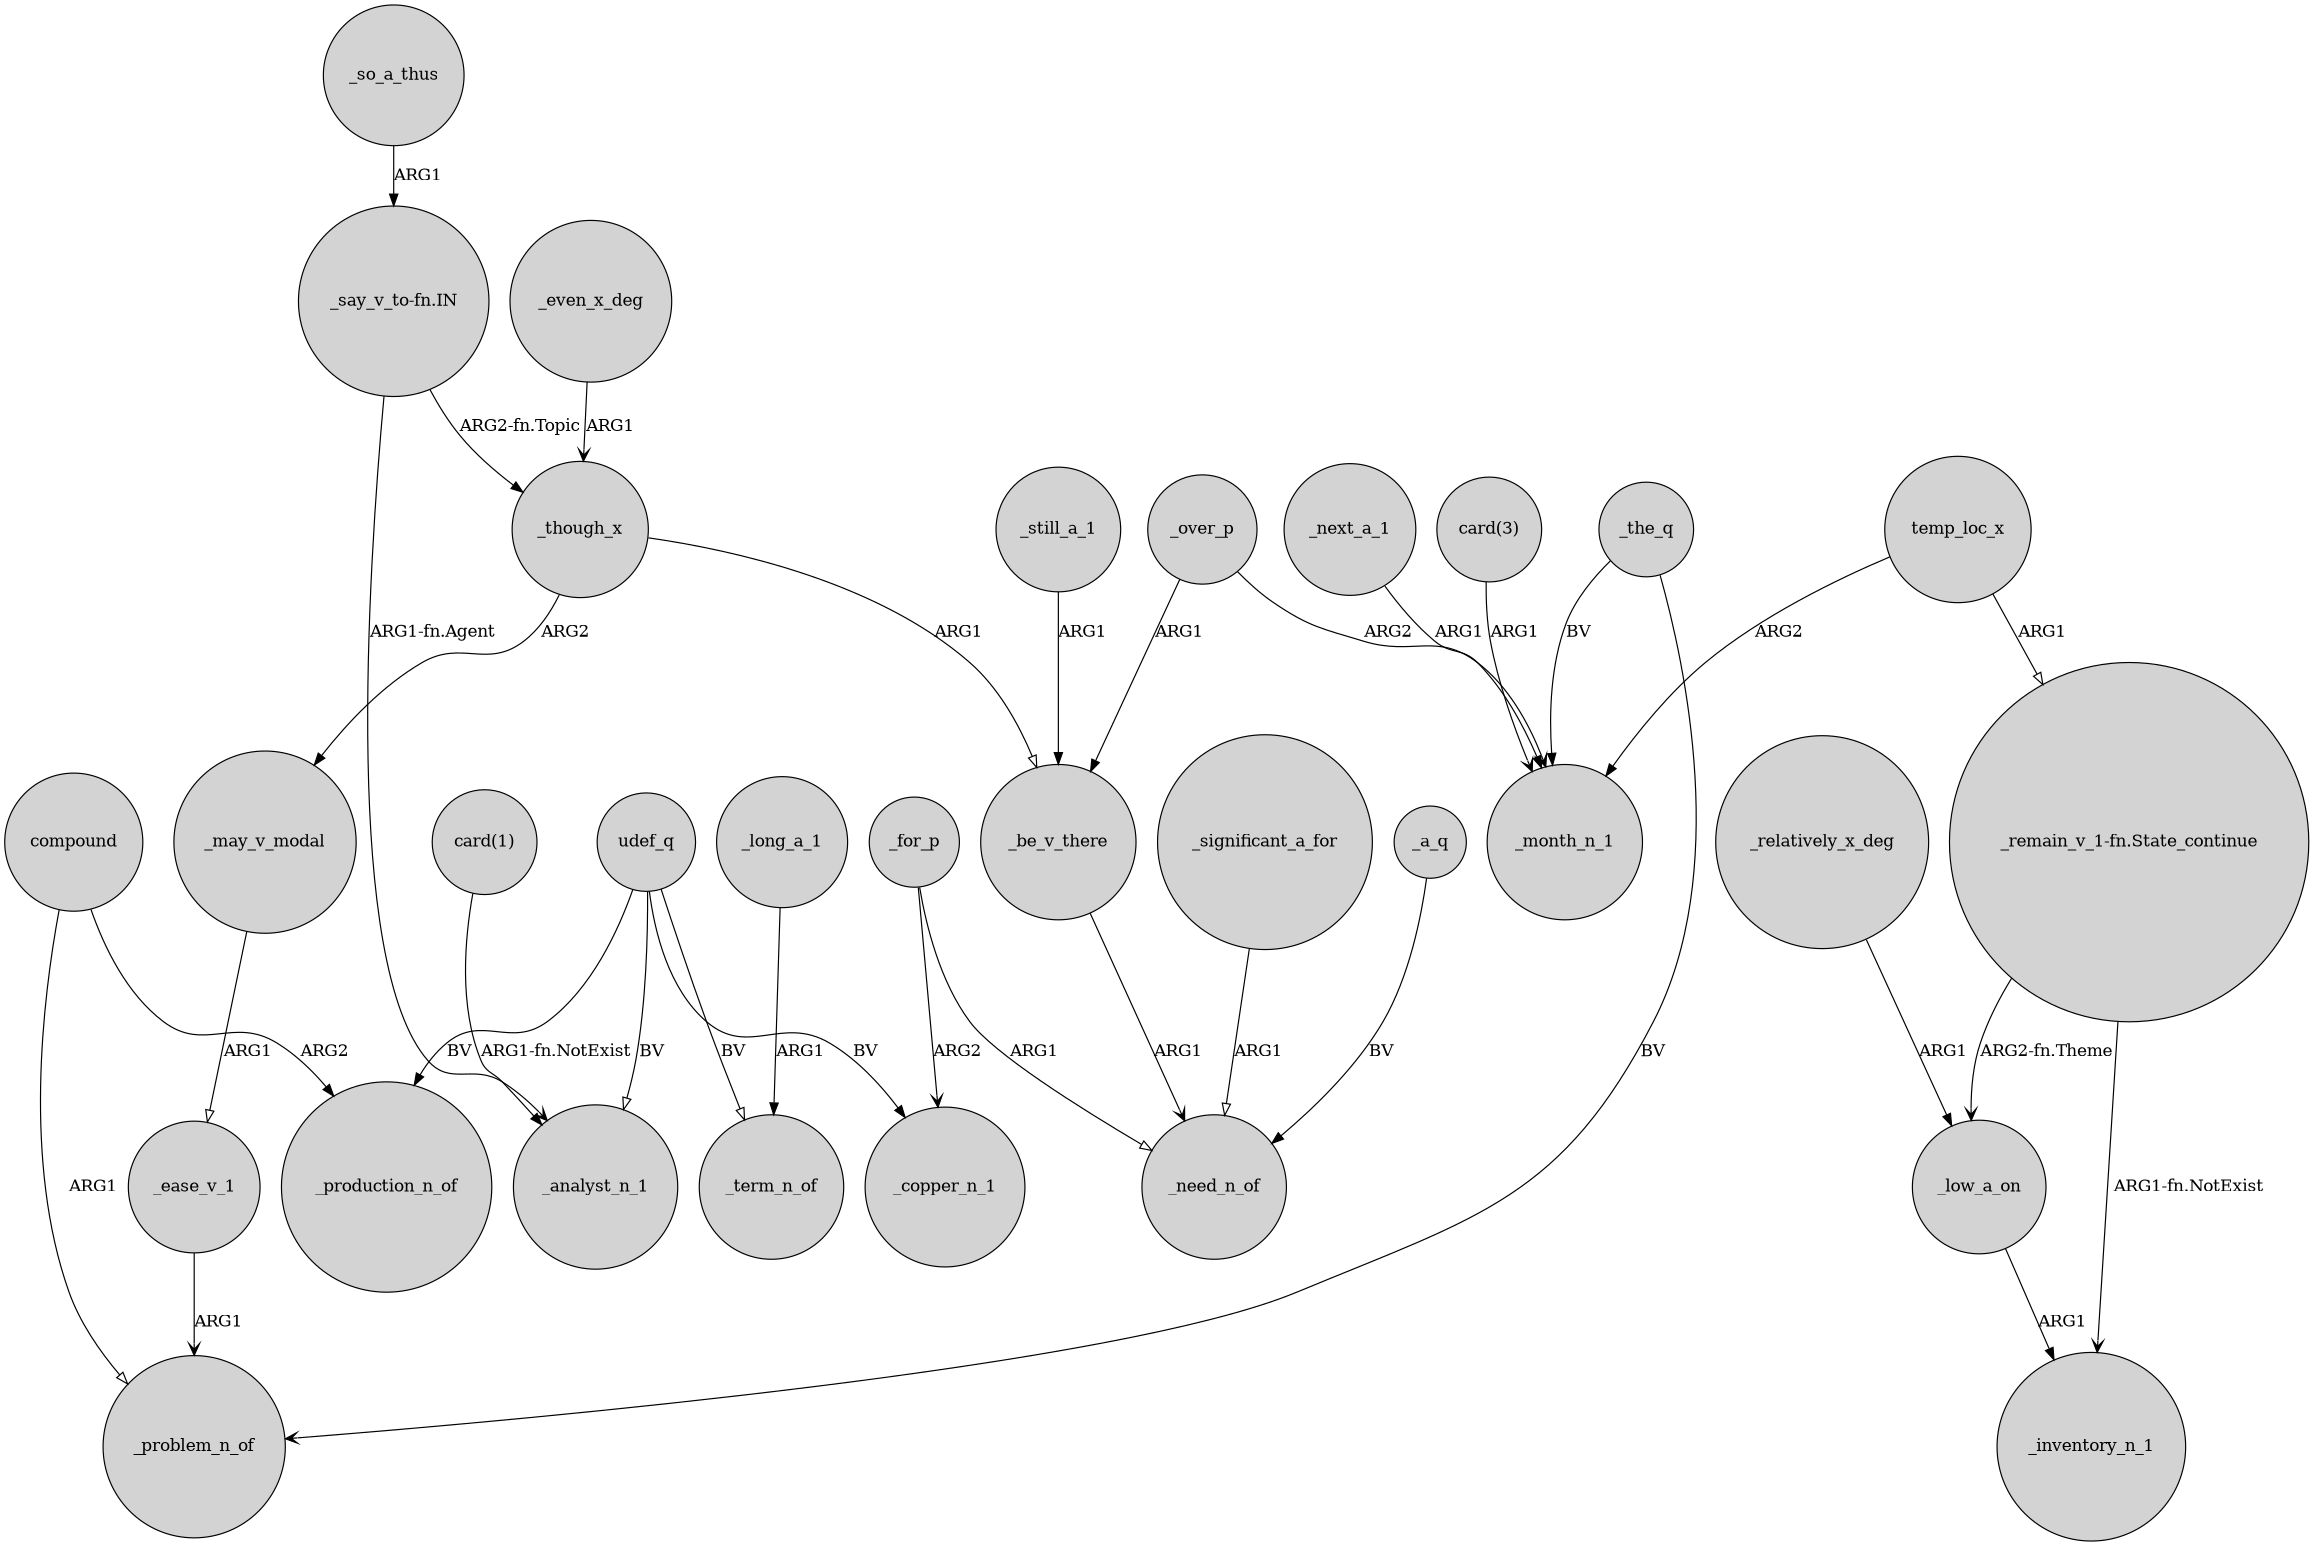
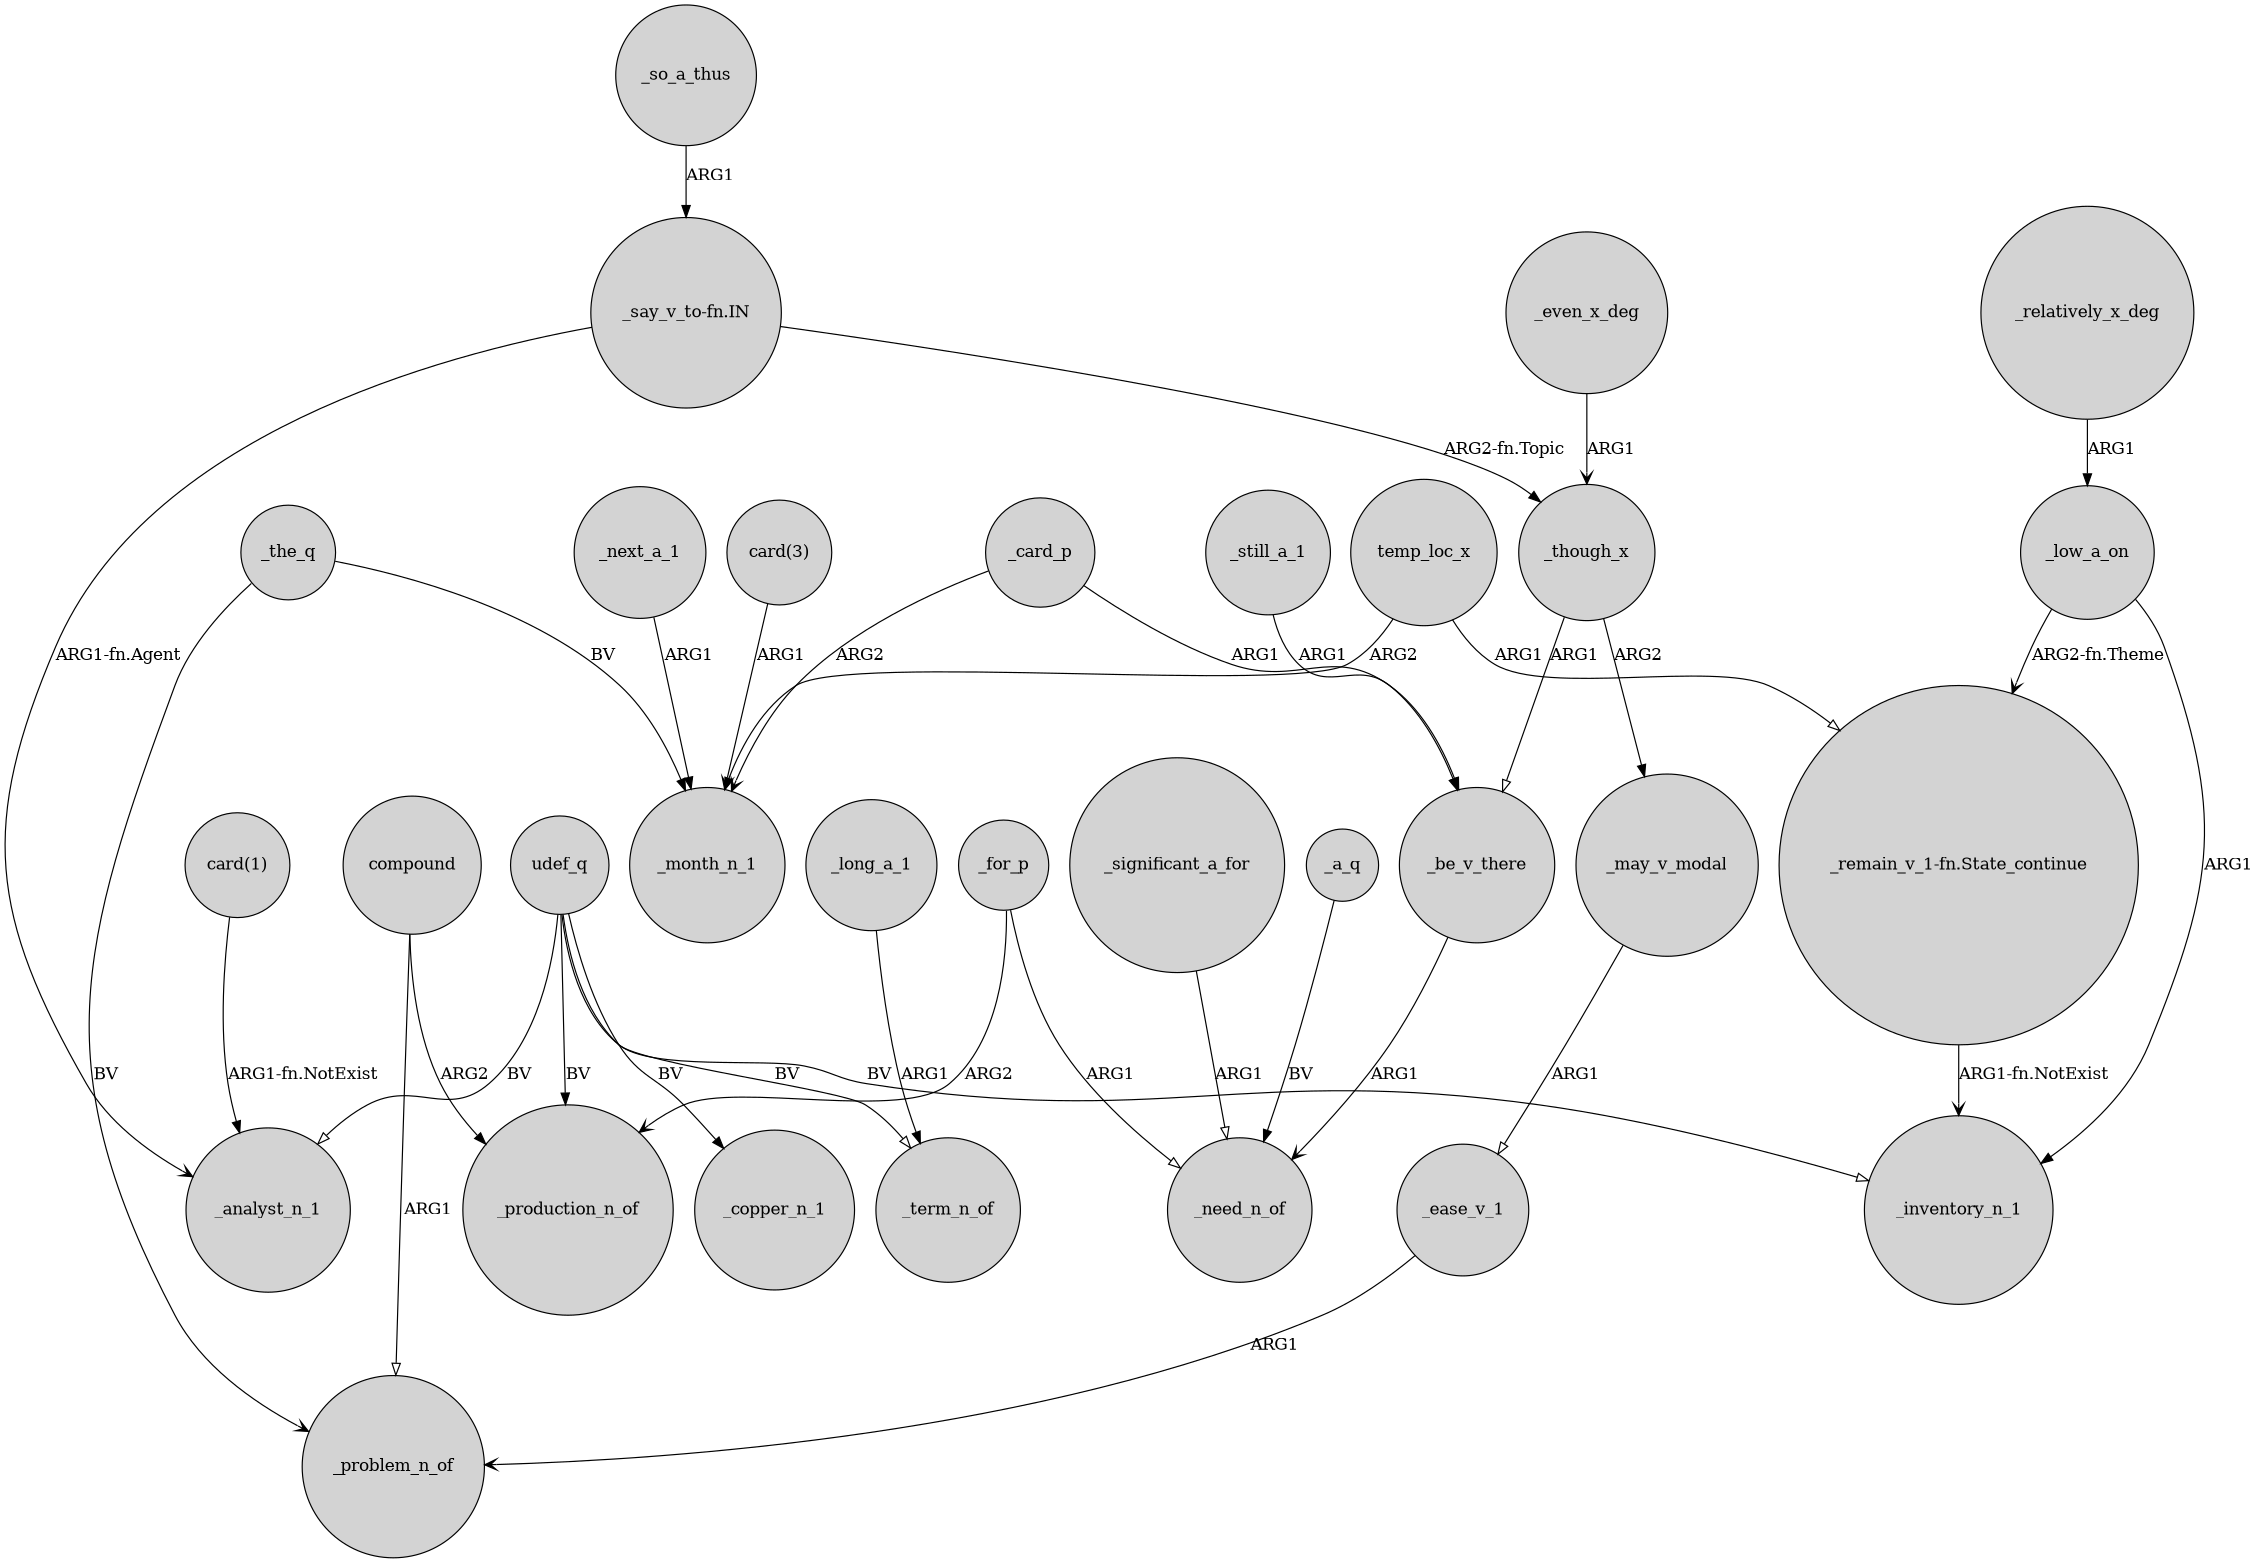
(1202, 529) -> (1040, 553)
(928, 991) -> (891, 1100)
(1981, 1040) -> (2033, 645)
none -> (1167, 1098)
